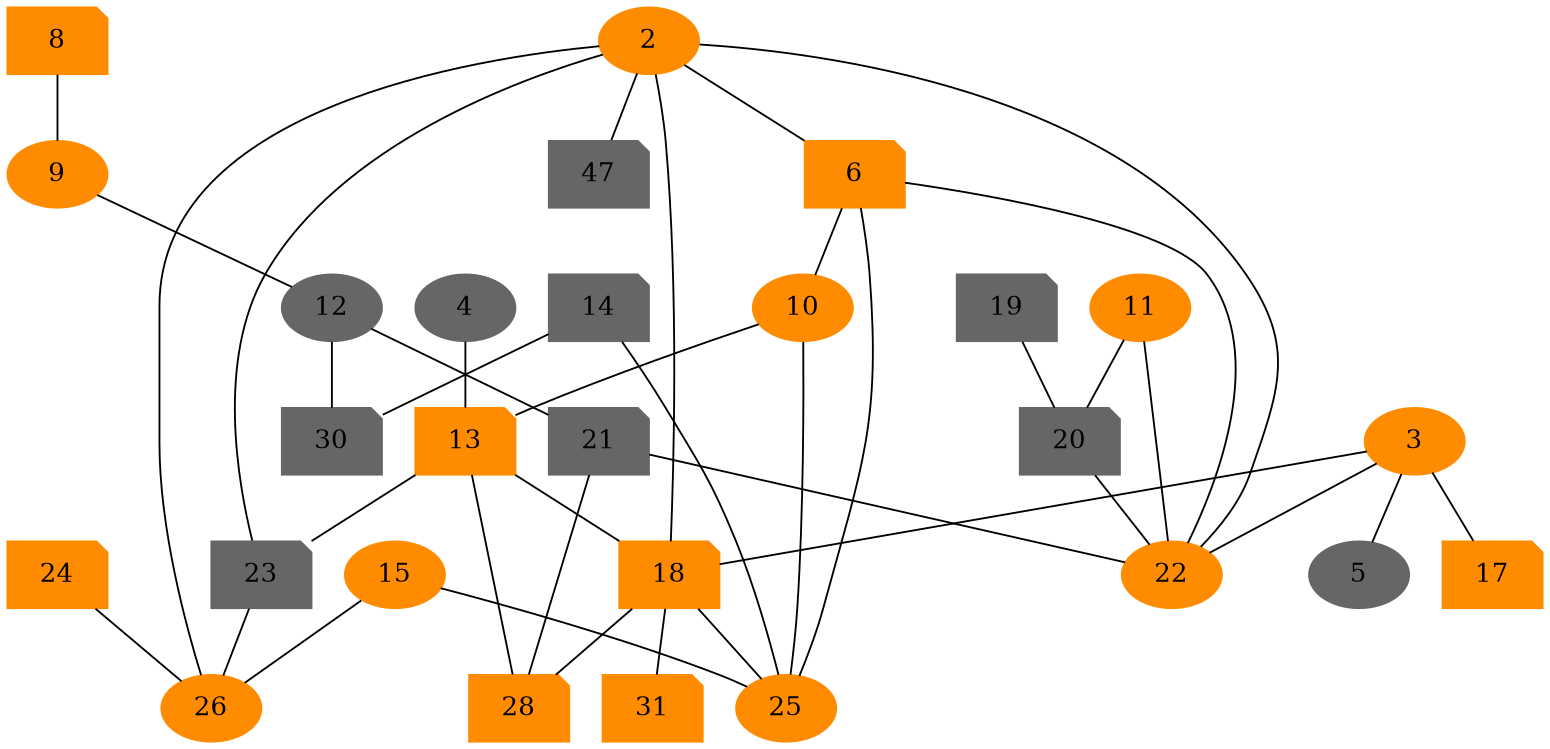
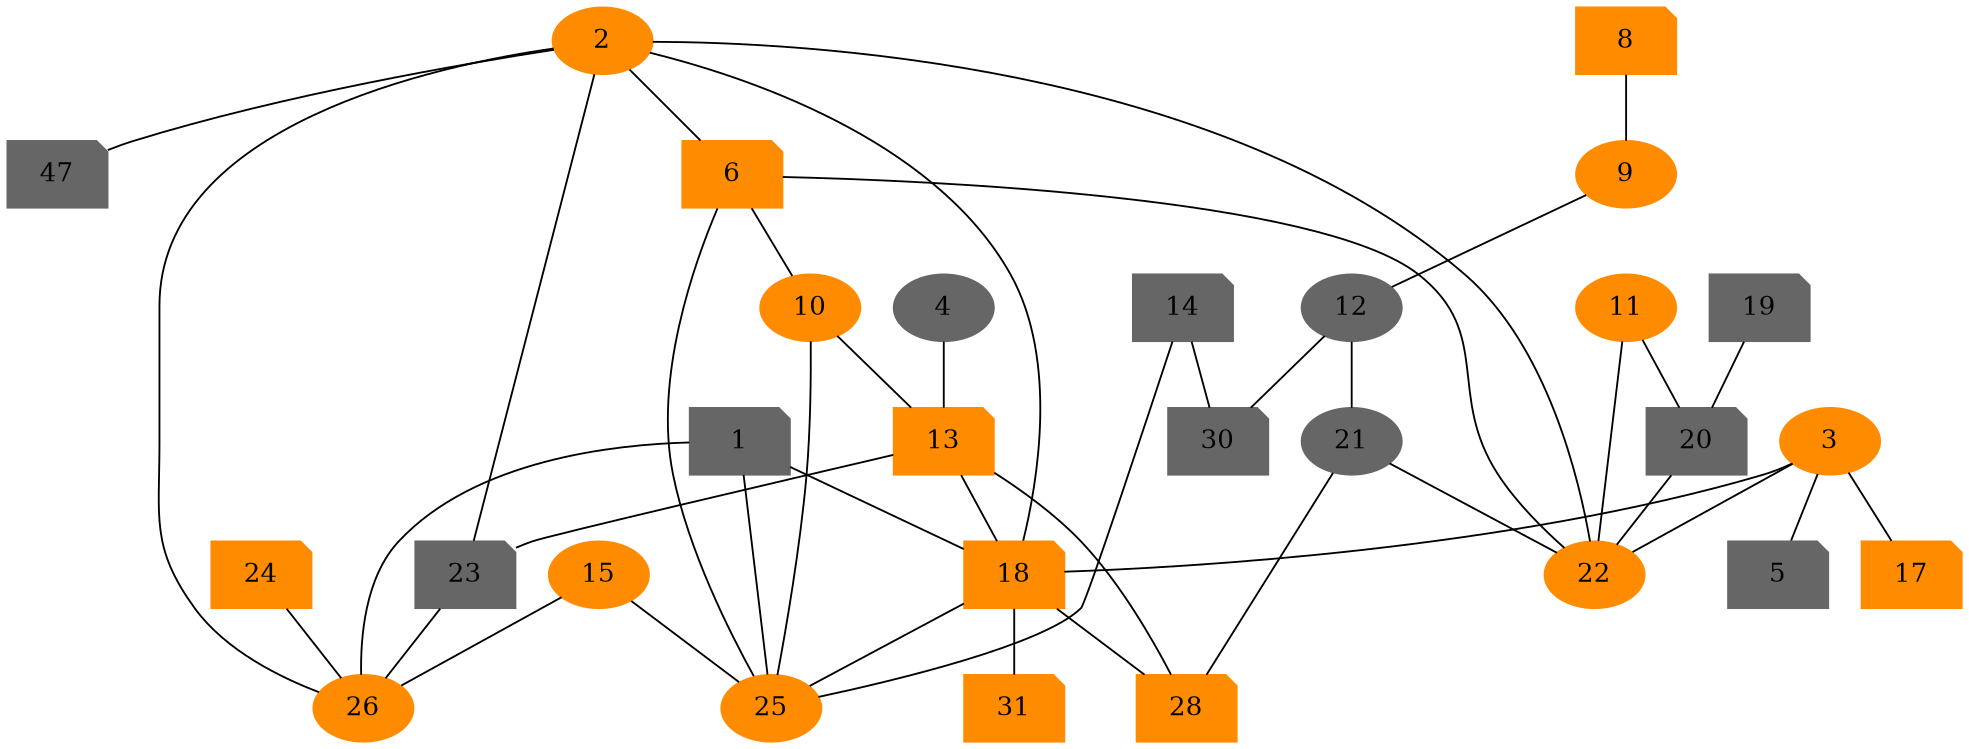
(599, 441) -> (1352, 441)
none -> (740, 441)
(1359, 575) -> (1778, 575)
